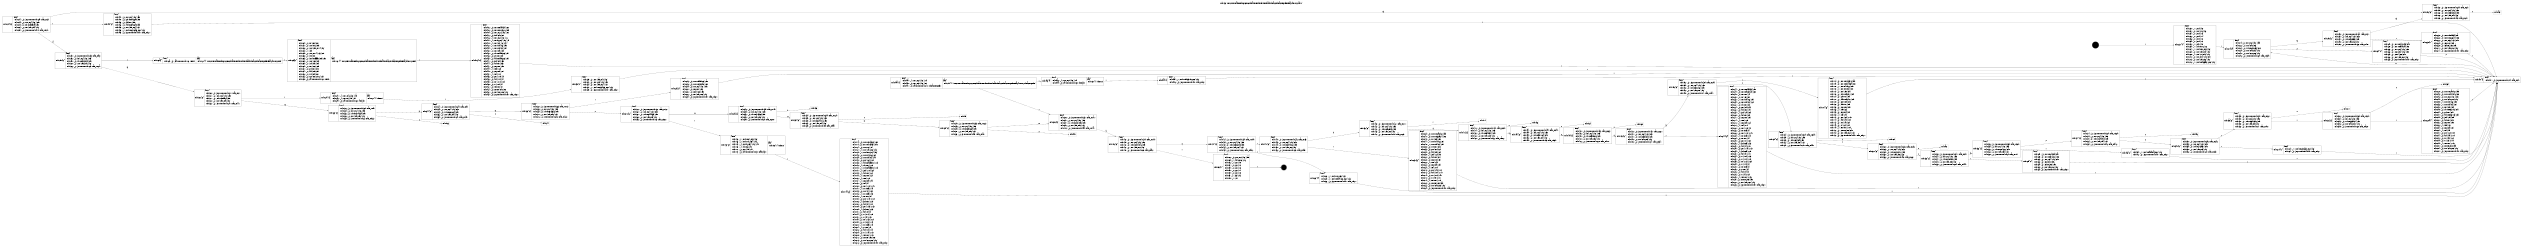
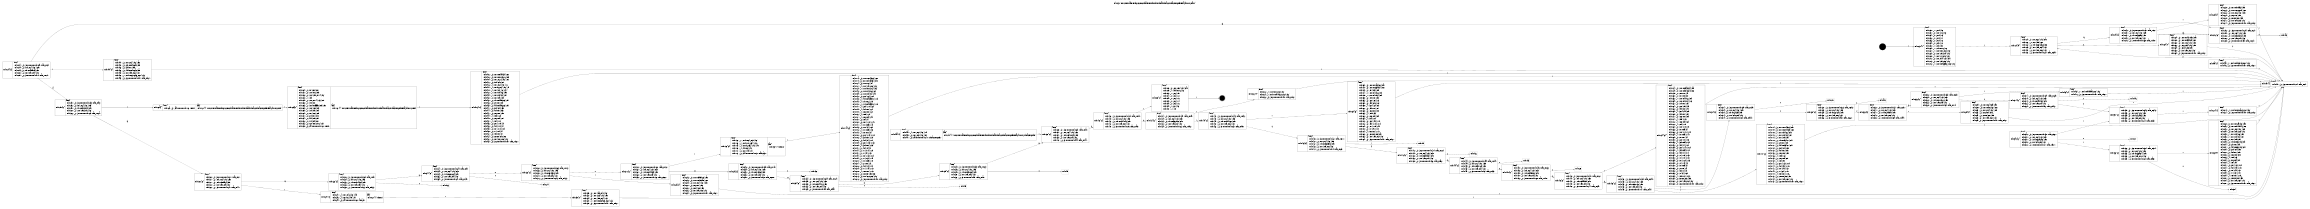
(1073, 81) -> none
(2226, 134) -> (2083, 127)
